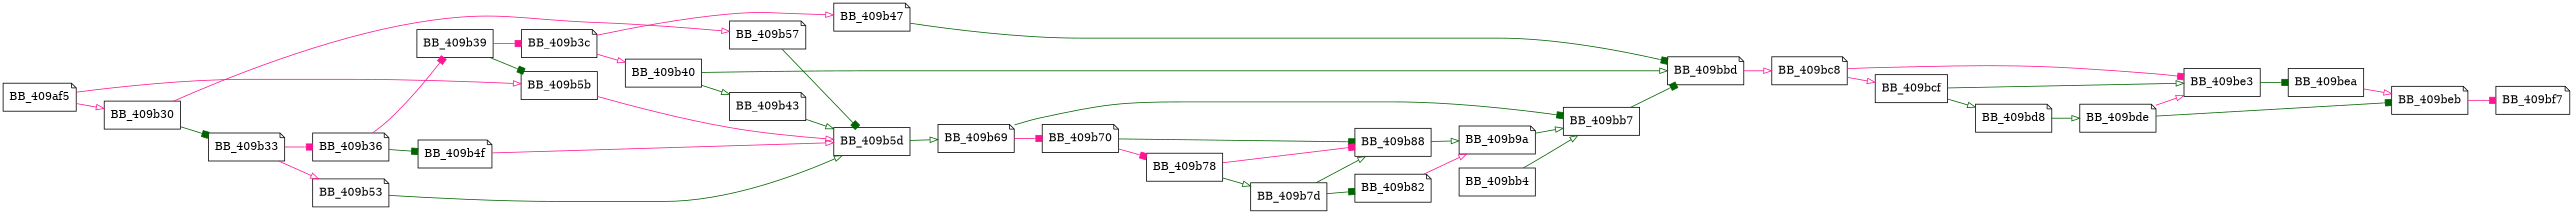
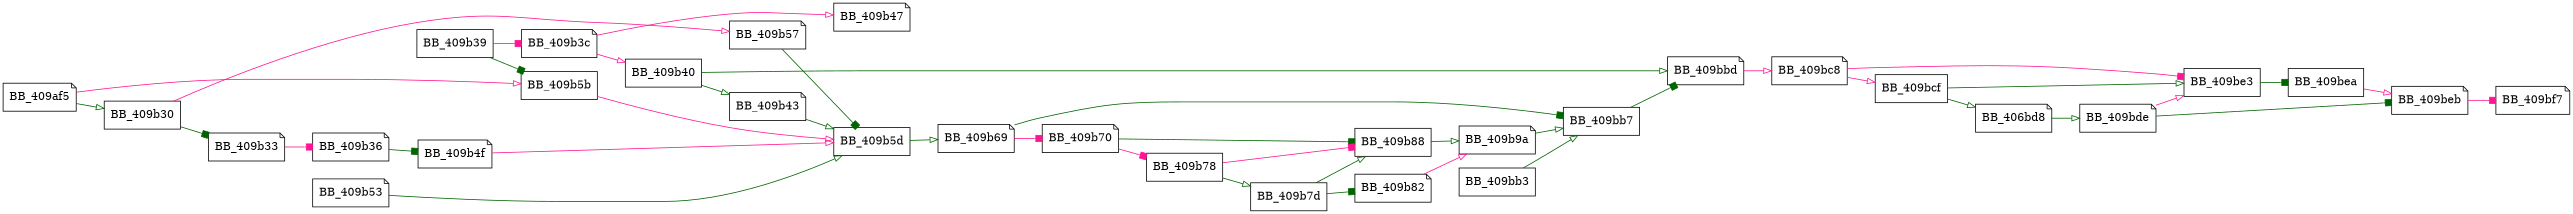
(1285, 38) -> none
(408, 101) -> none
(86, 105) -> (86, 105)
(2014, 118) -> (2014, 118)
(295, 168) -> none
(1497, 182) -> (1497, 182)
